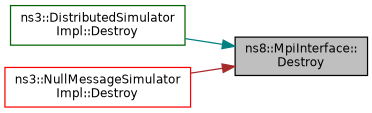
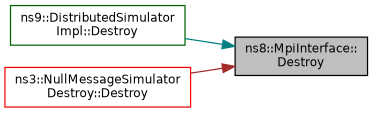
(98, 25) -> (98, 25)
(98, 87) -> (98, 87)
